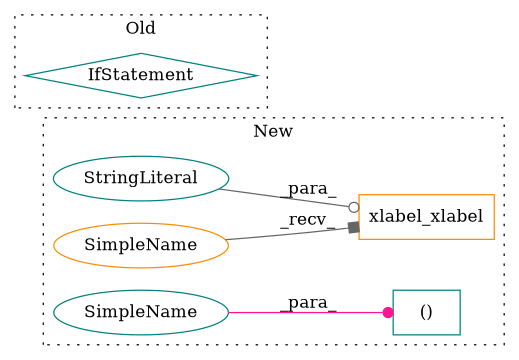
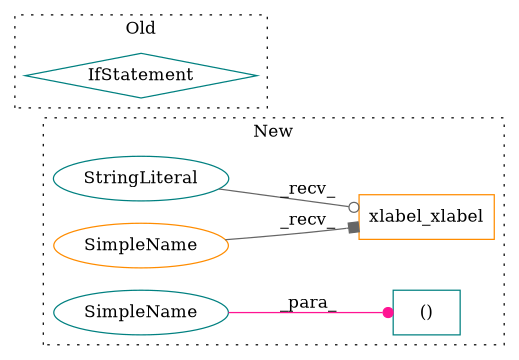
(308, 189) -> (308, 189)
